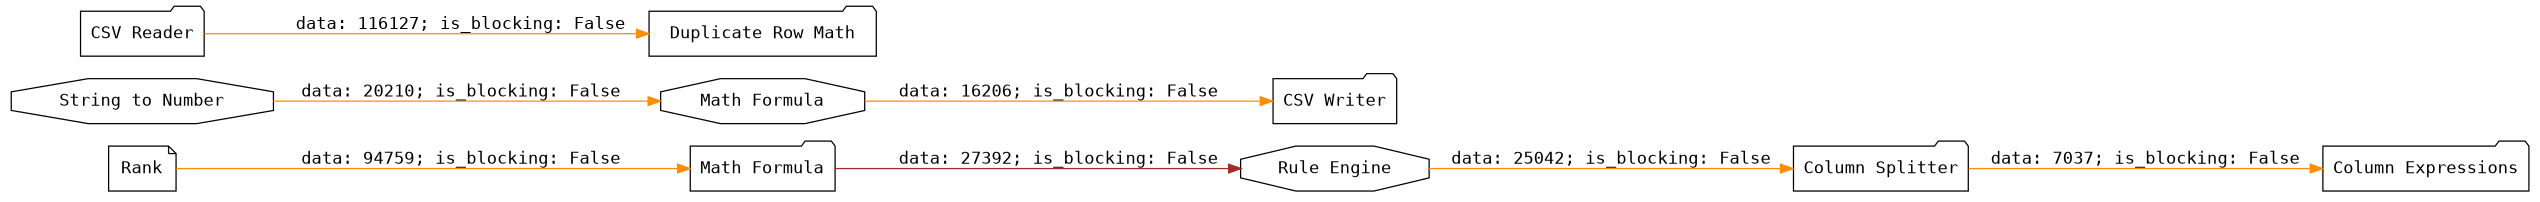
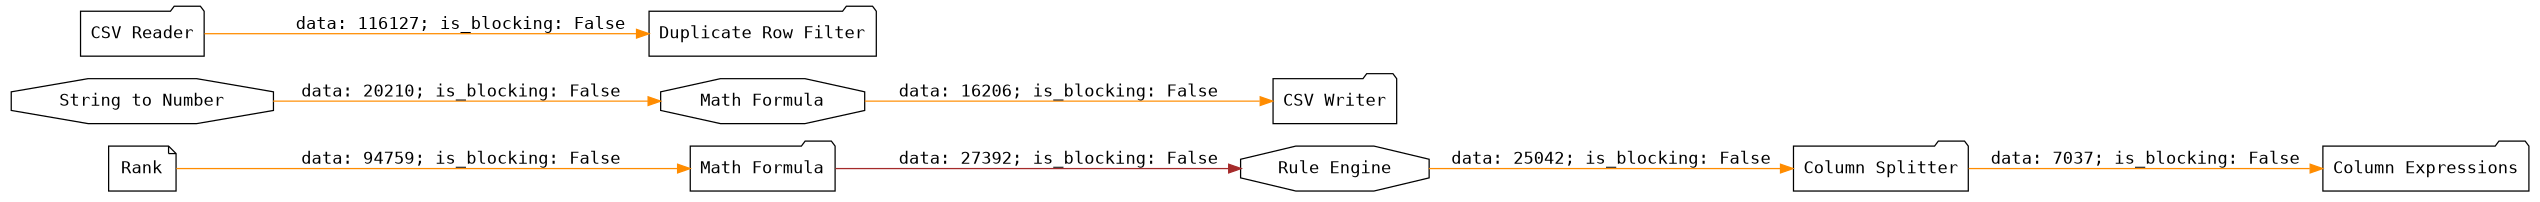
(763, 34) -> (763, 34)
